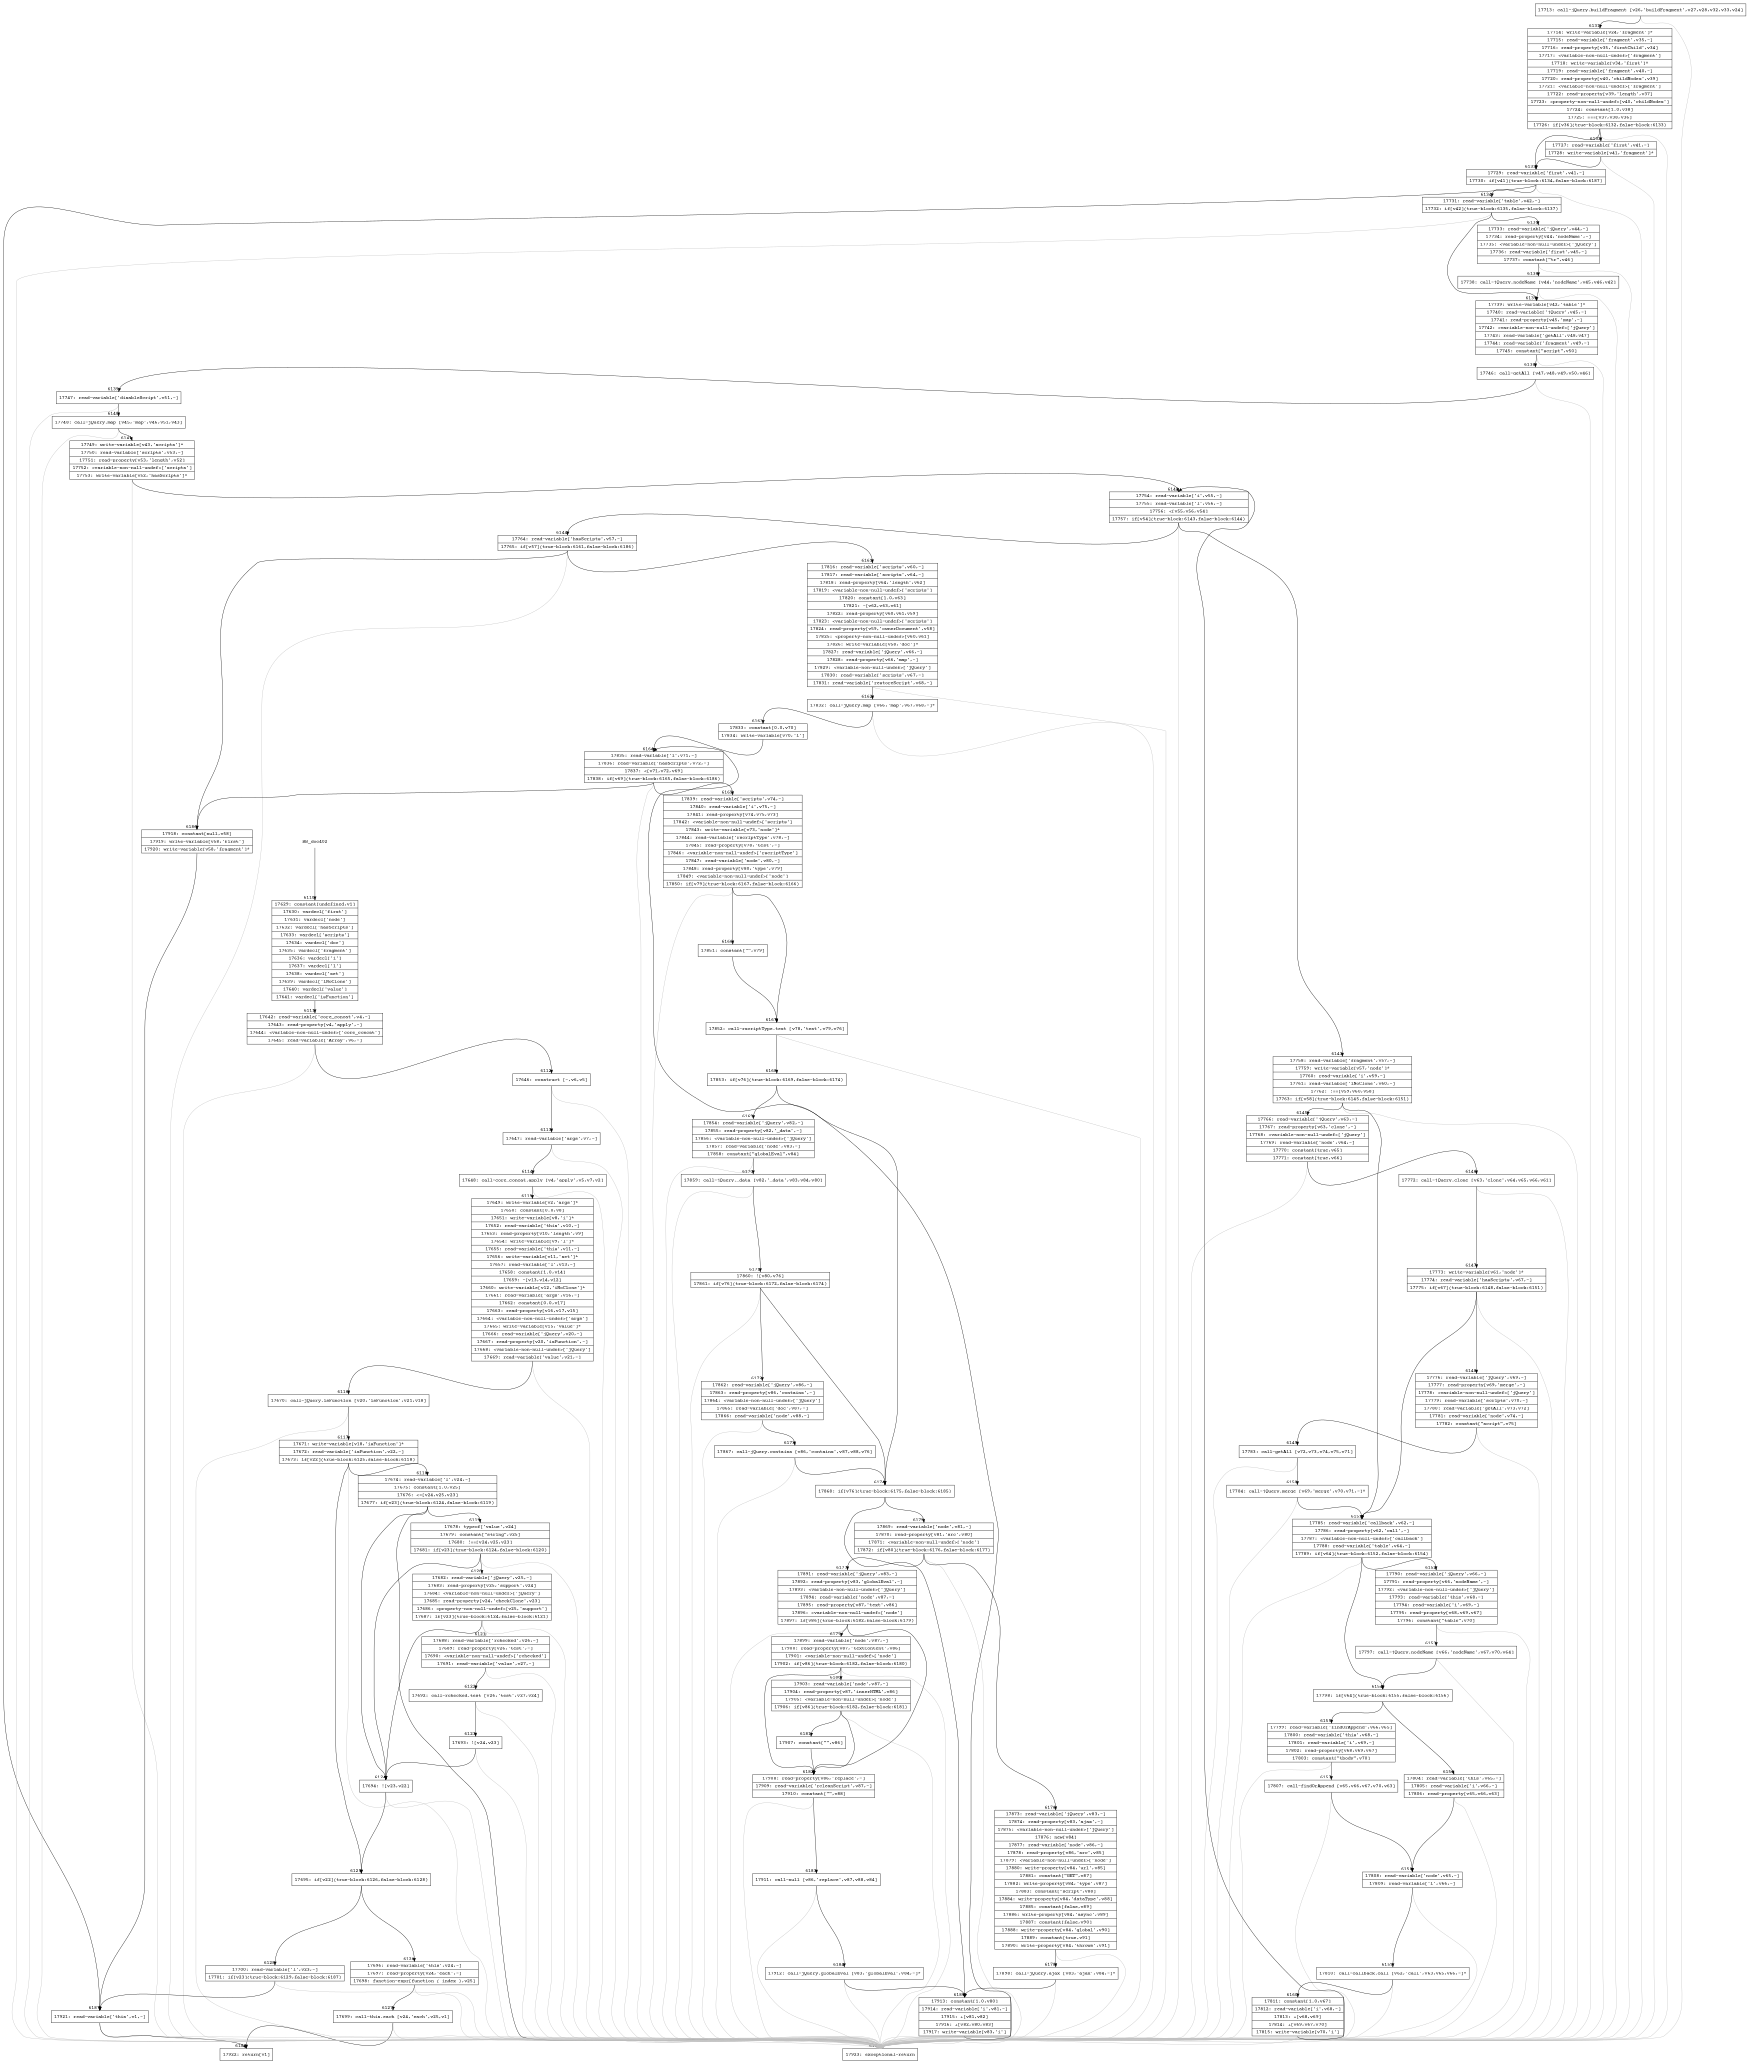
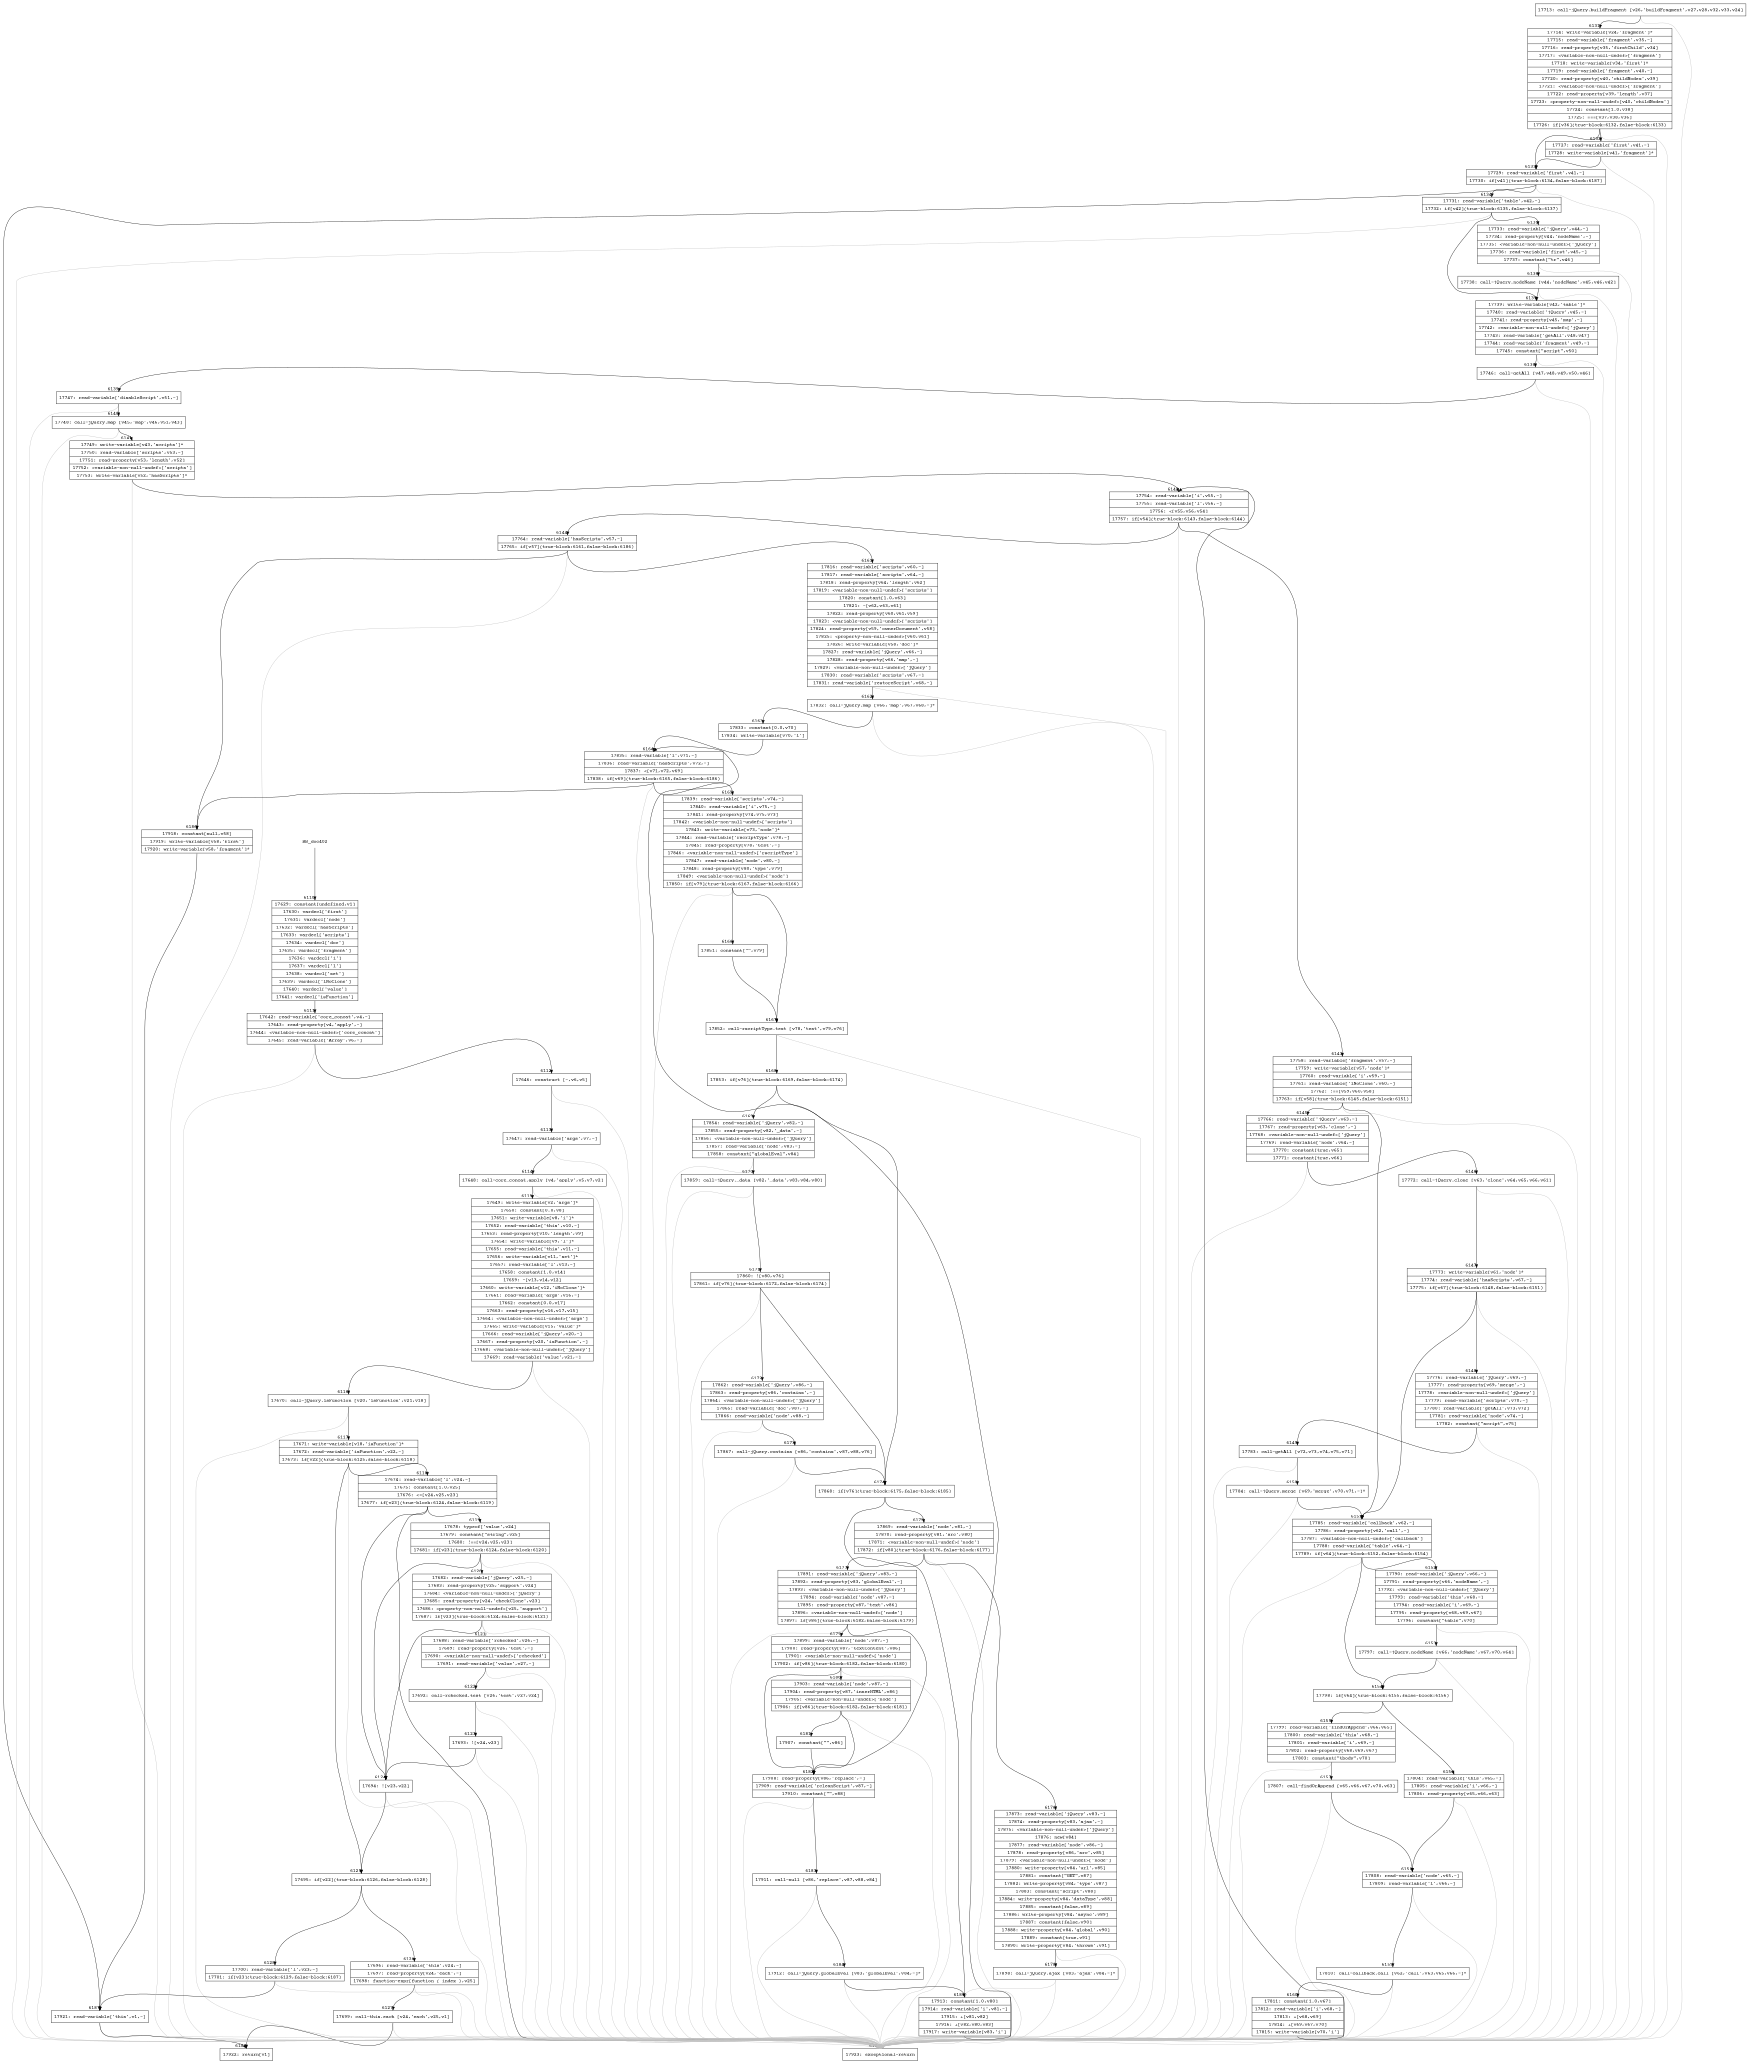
(1012, 1988) -> (1012, 1988)
